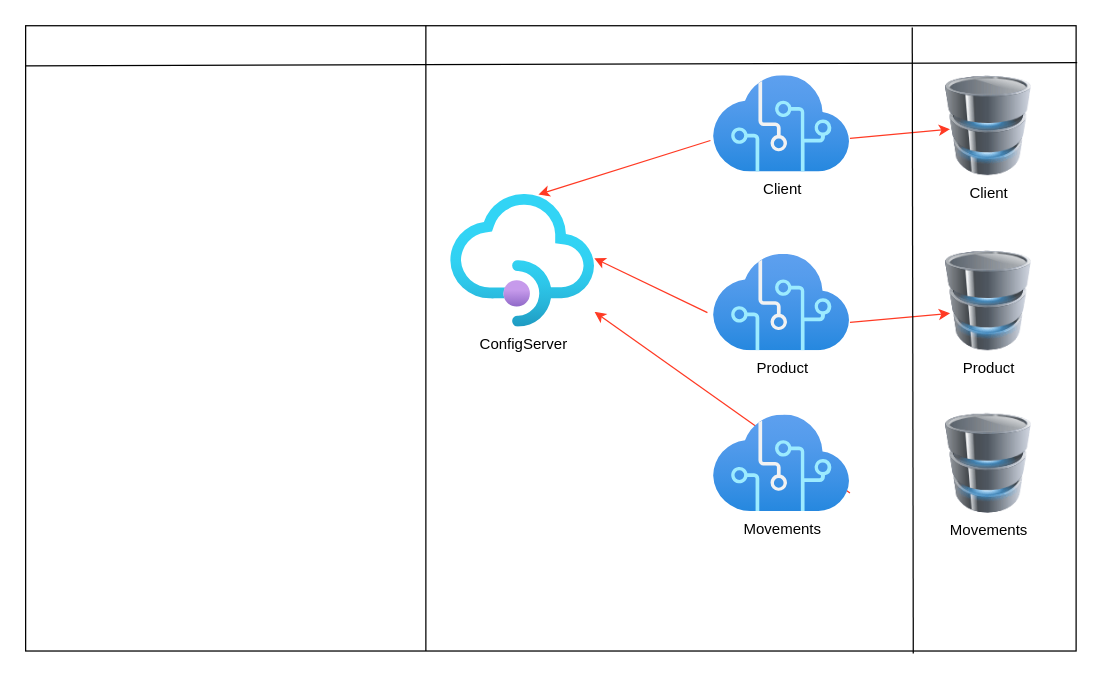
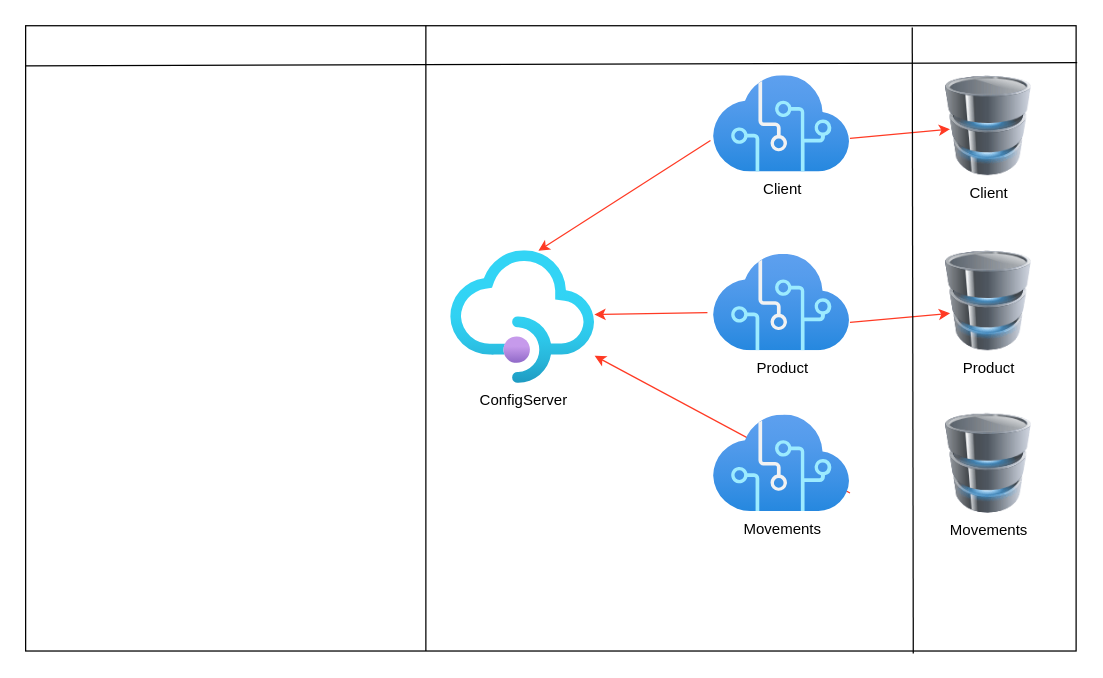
(523, 261) -> (523, 317)
